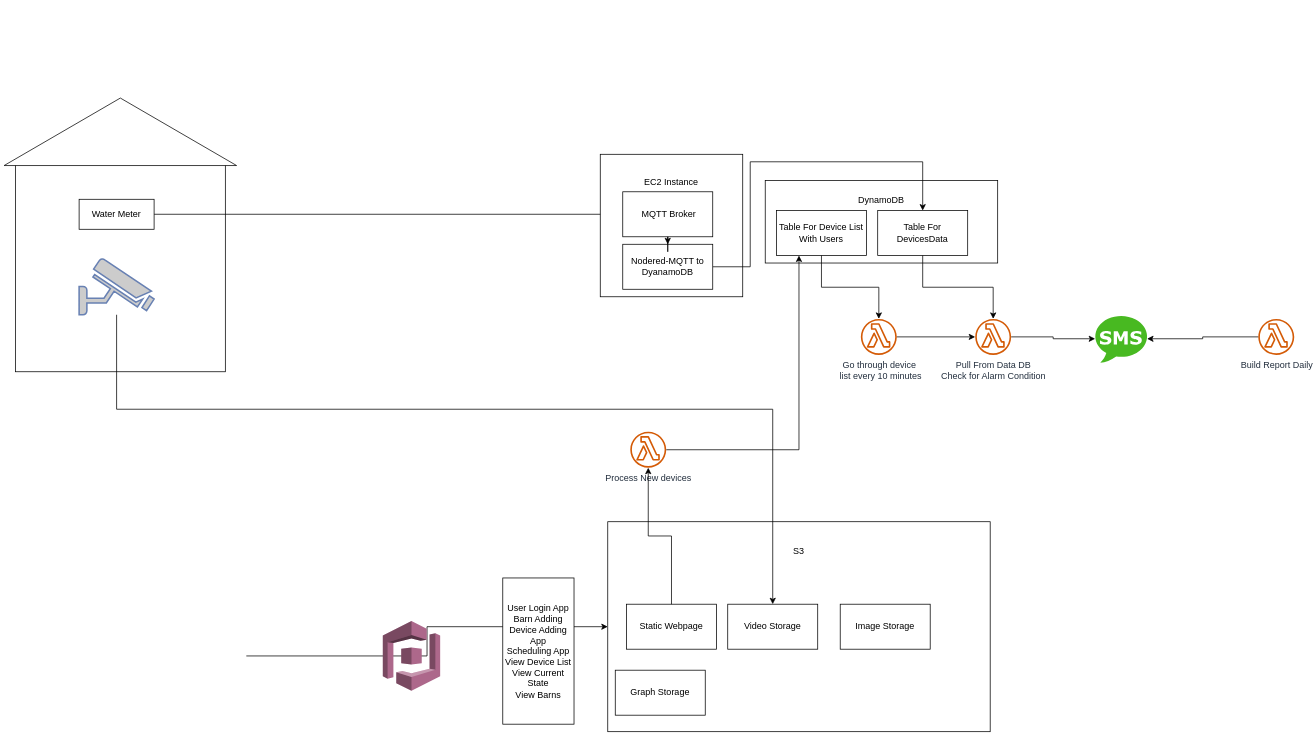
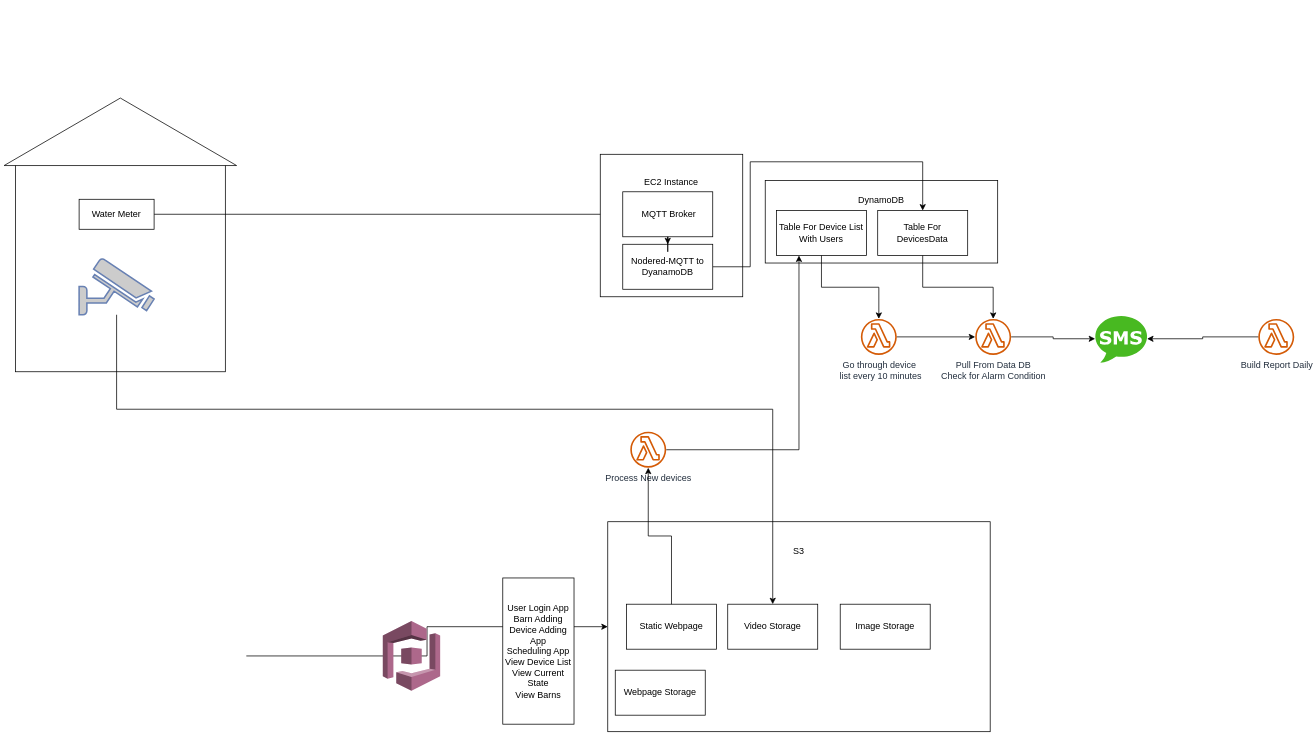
(660, 693) -> (660, 693)
